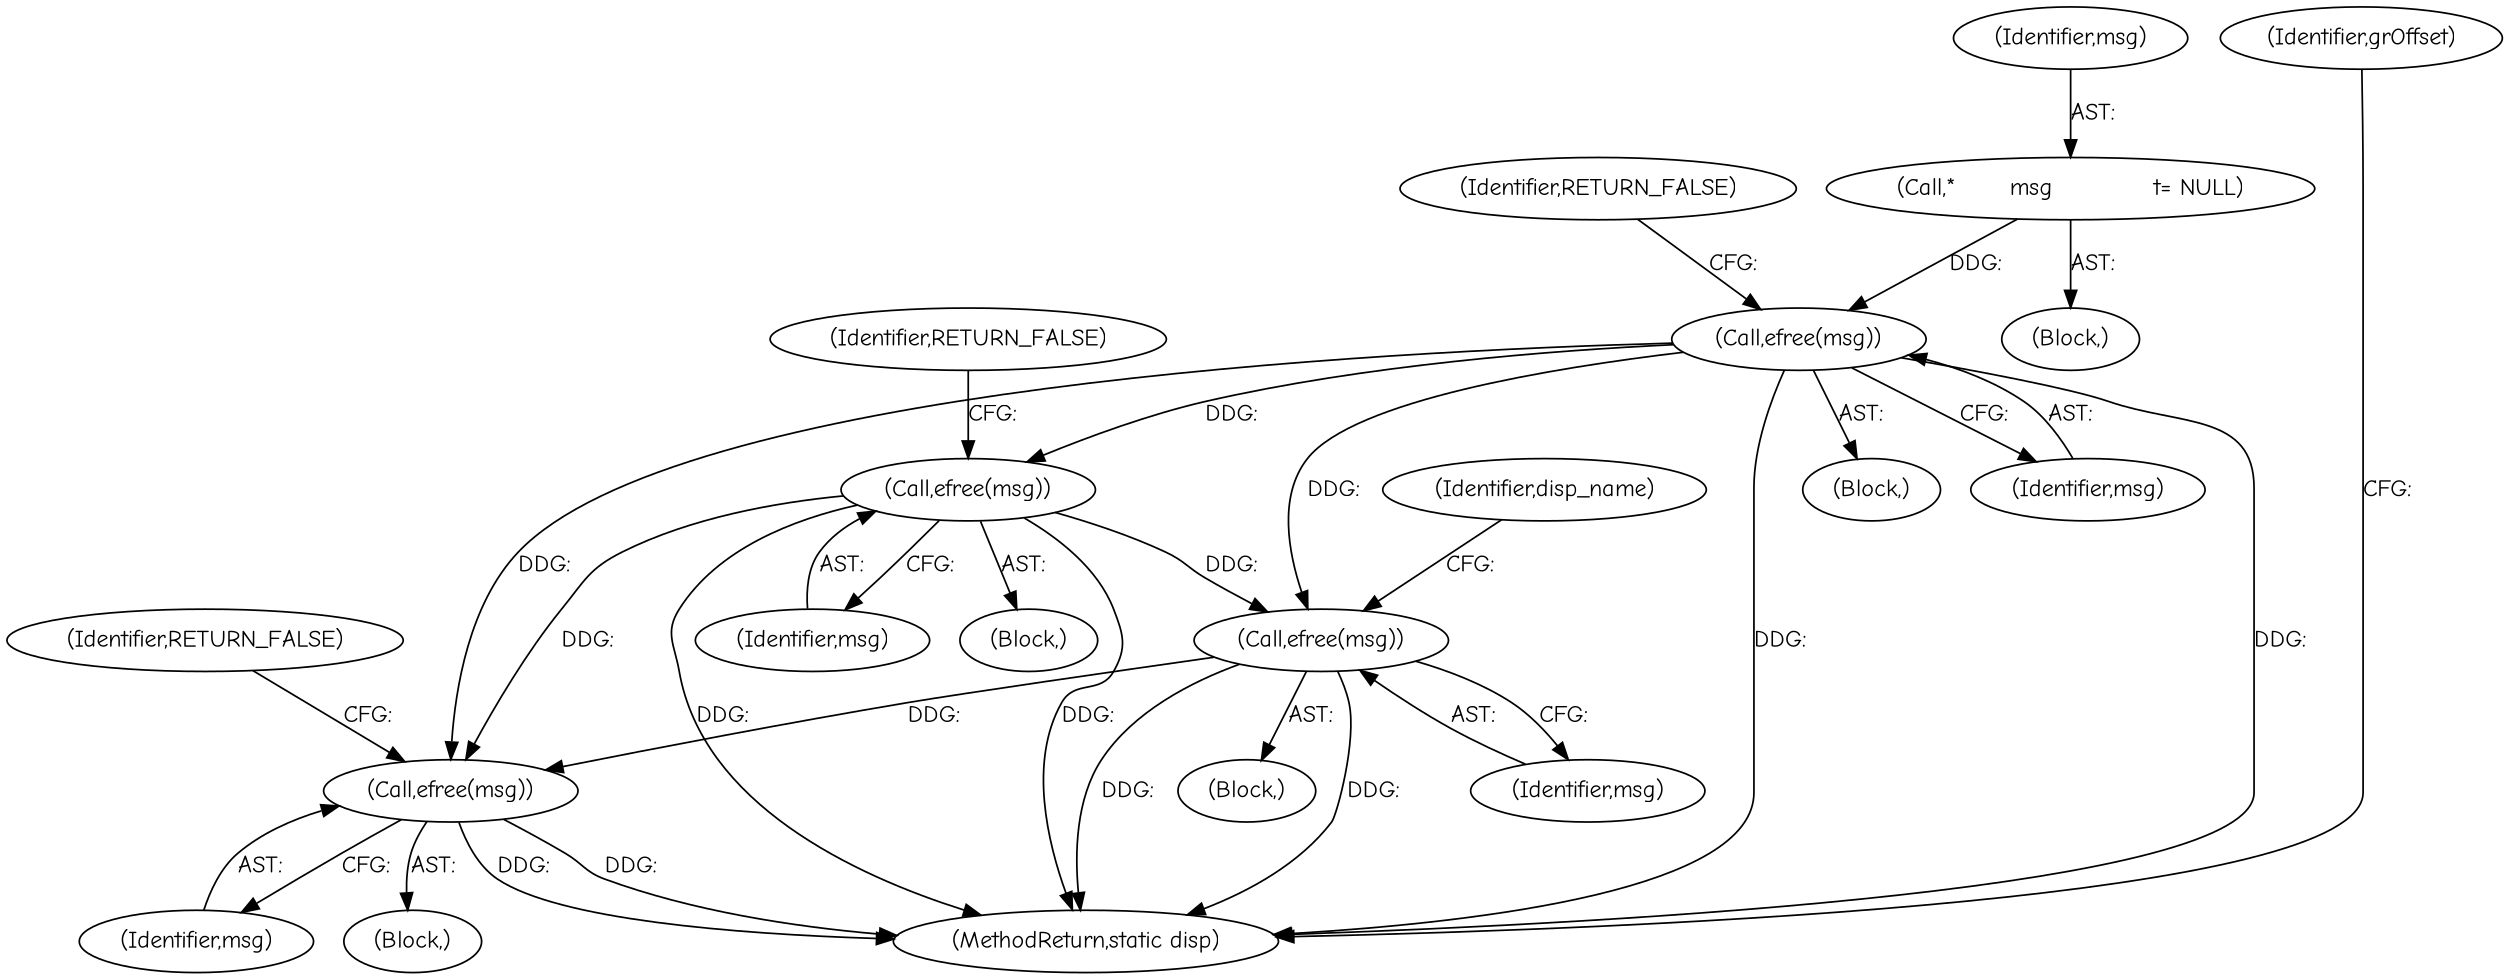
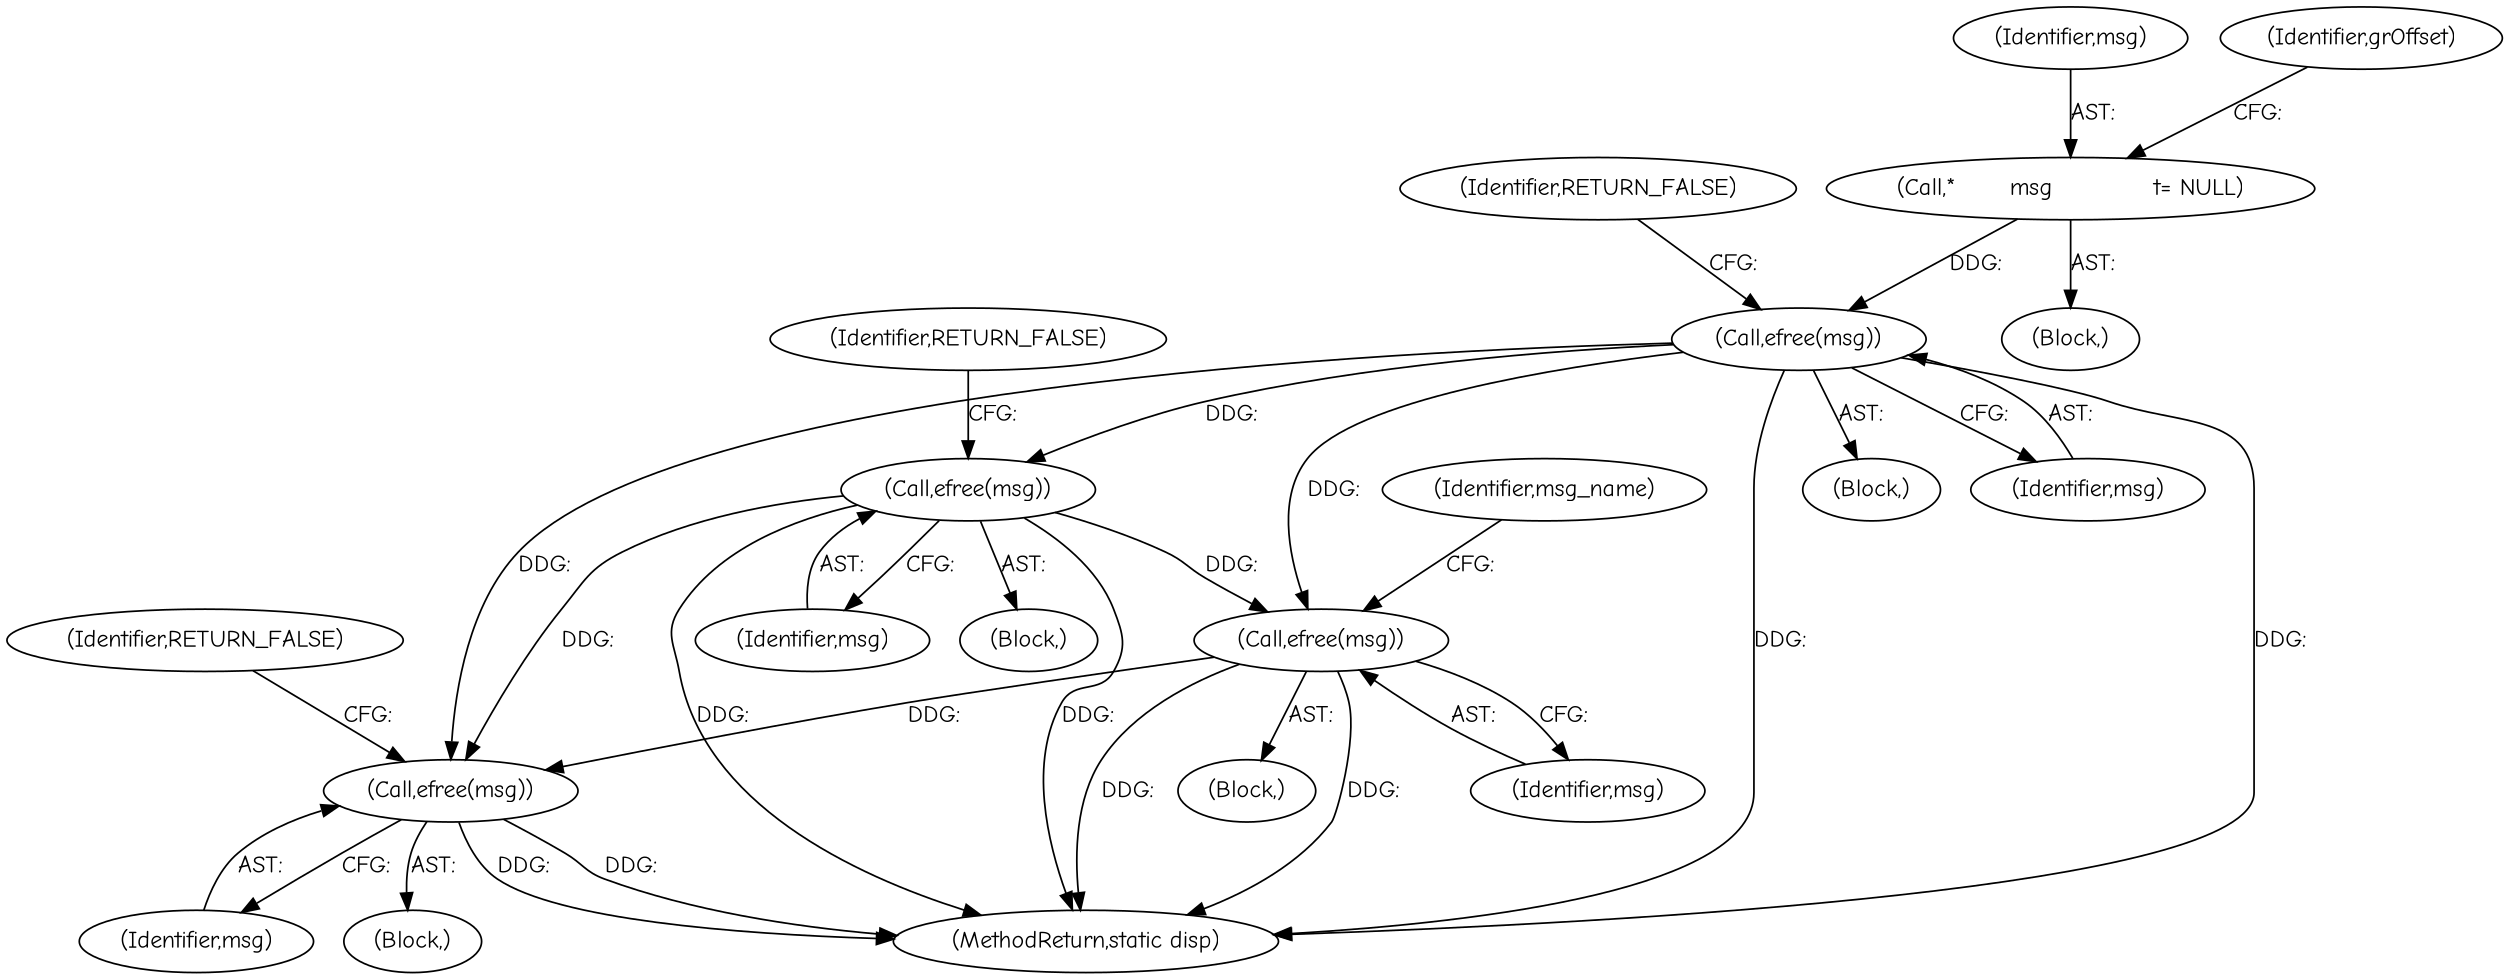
(1545, 490) -> (1545, 490)
(2200, 868) -> (2225, 109)
